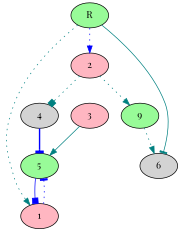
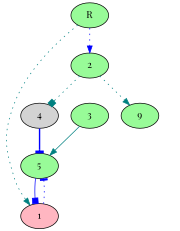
(90, 66) -> (90, 66)
(90, 116) -> (90, 116)
(159, 166) -> none
